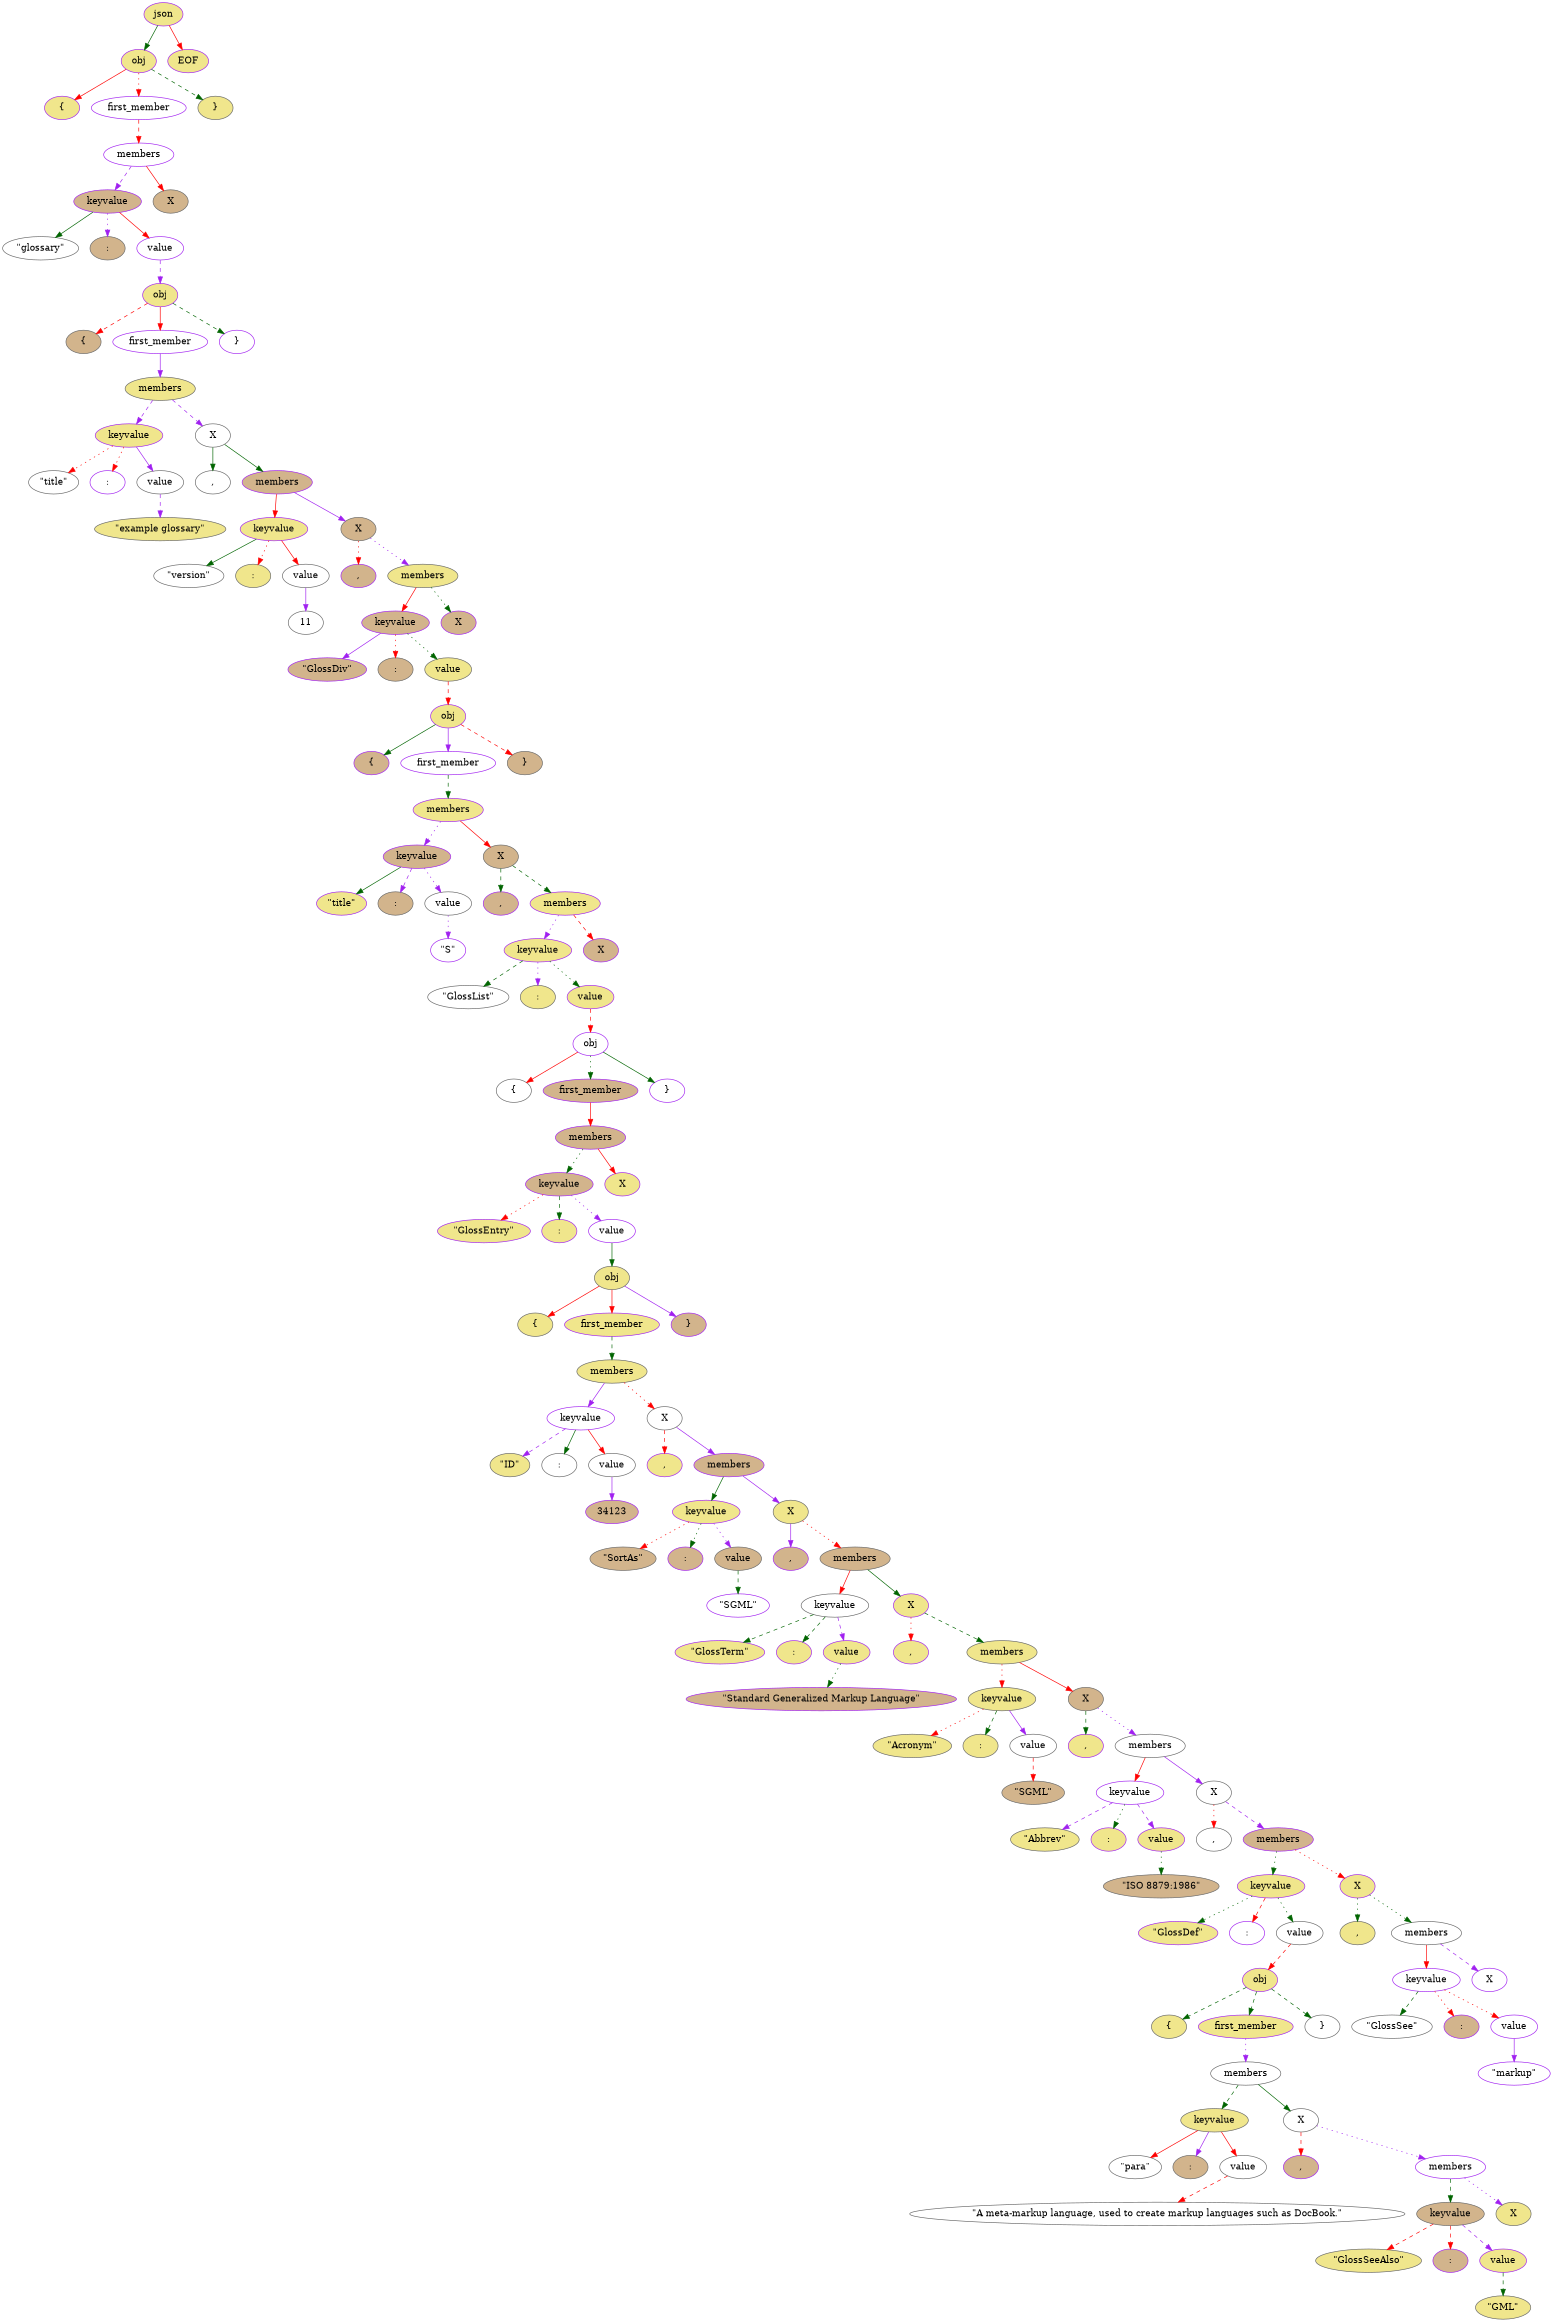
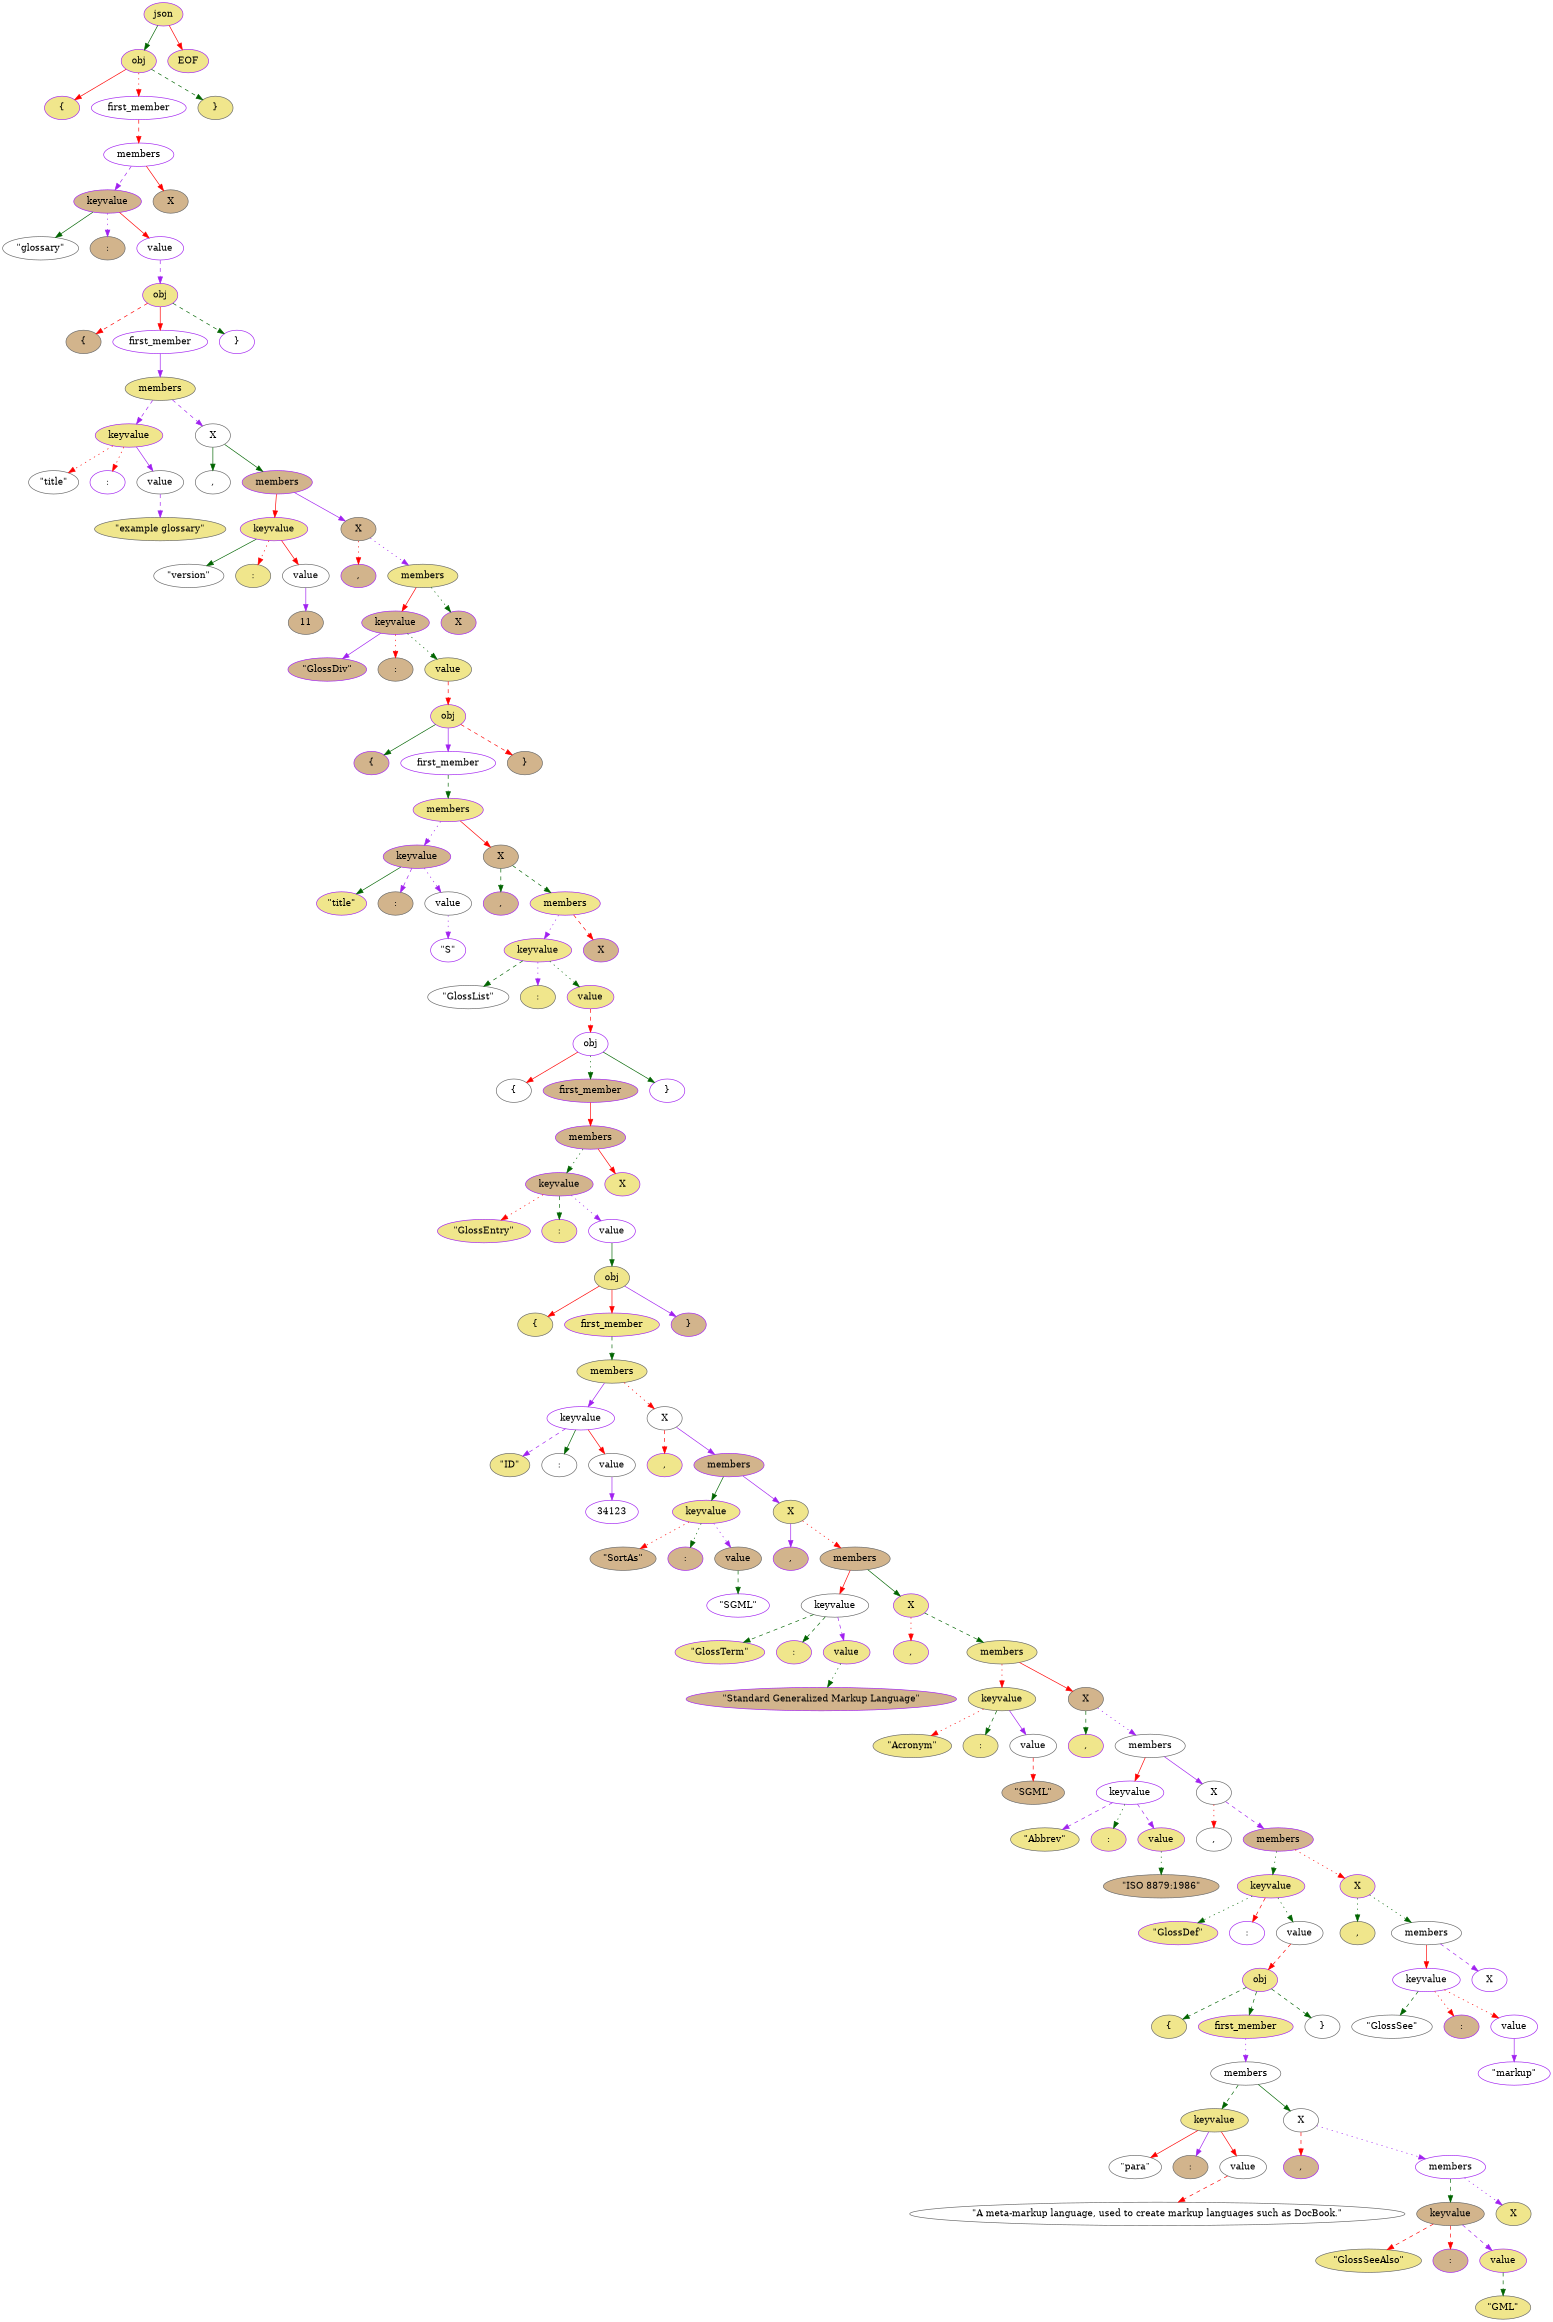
(306, 623) -> (306, 623)
(612, 1512) -> (612, 1512)
